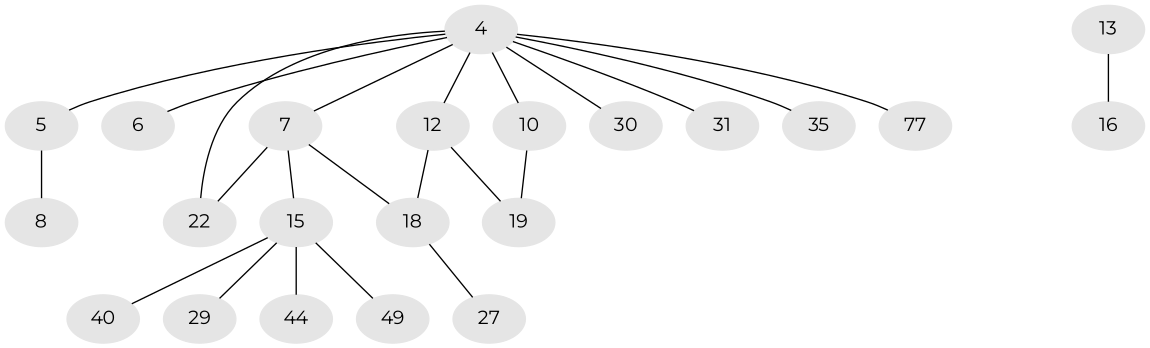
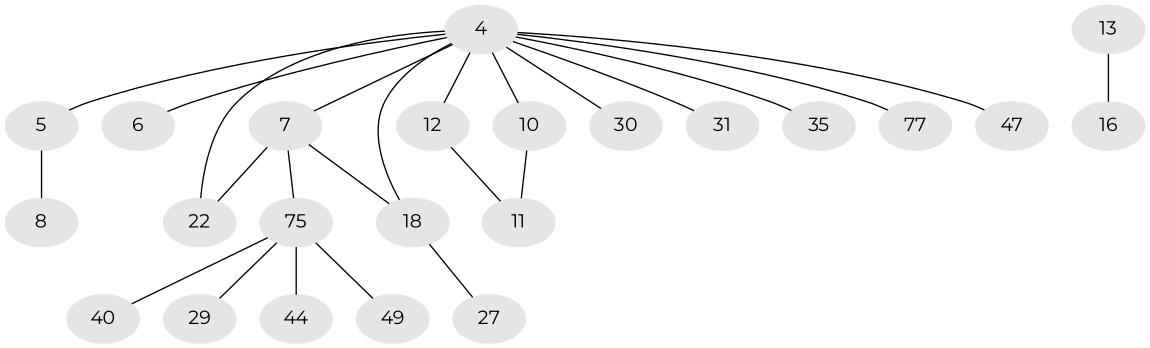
none -> (1012, 126)
(423, 174) -> (382, 108)
(296, 222) -> (296, 222)
(519, 222) -> (519, 222)
